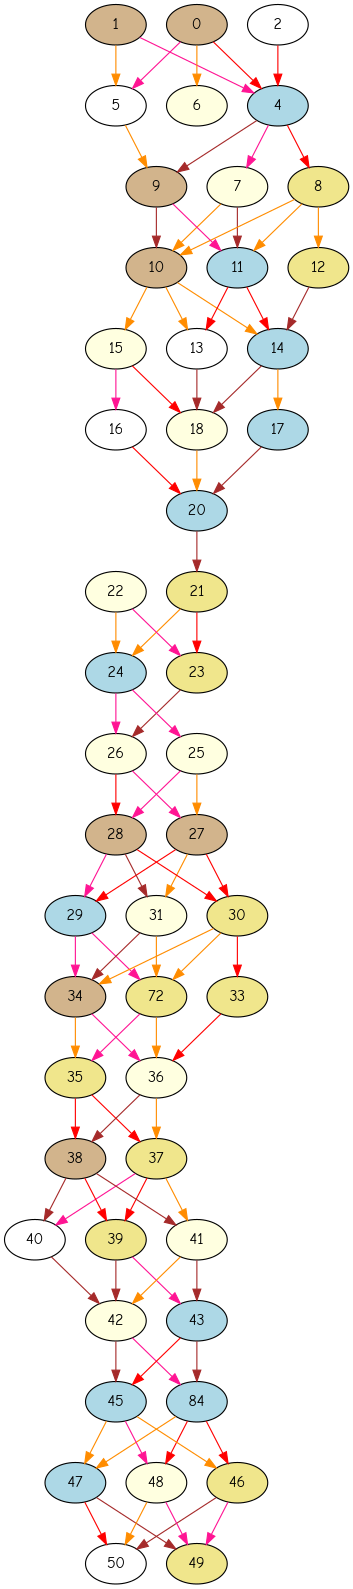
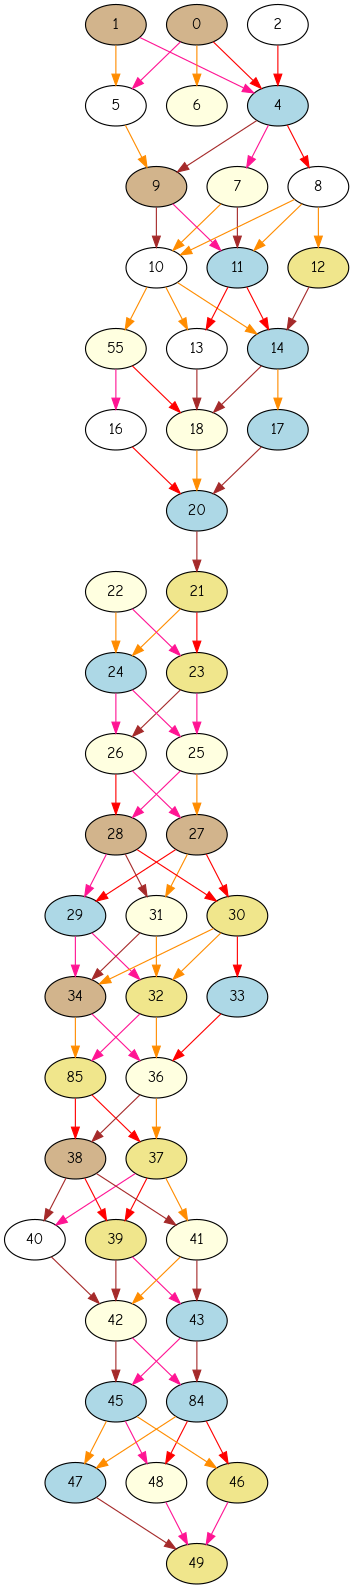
(318, 187) -> (318, 187)
(156, 268) -> (156, 268)
(116, 349) -> (116, 349)
none -> (197, 708)
(156, 997) -> (156, 997)
(237, 997) -> (237, 997)
(75, 1078) -> (75, 1078)
(162, 1356) -> (162, 1356)
(116, 1564) -> none
